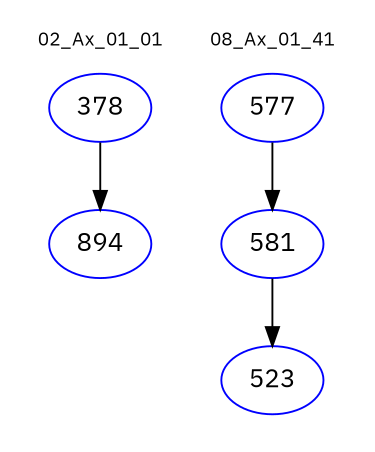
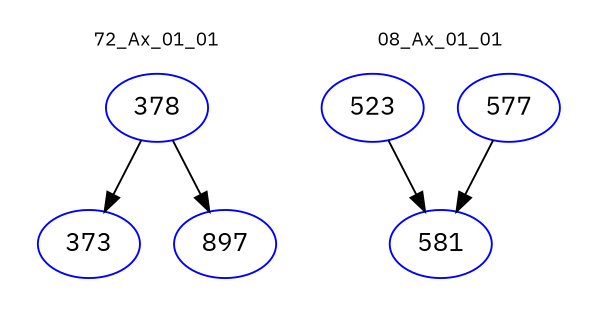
(101, 41) -> (157, 41)
(273, 41) -> (441, 41)
none -> (89, 244)
(100, 244) -> (225, 244)
(272, 303) -> (402, 167)
